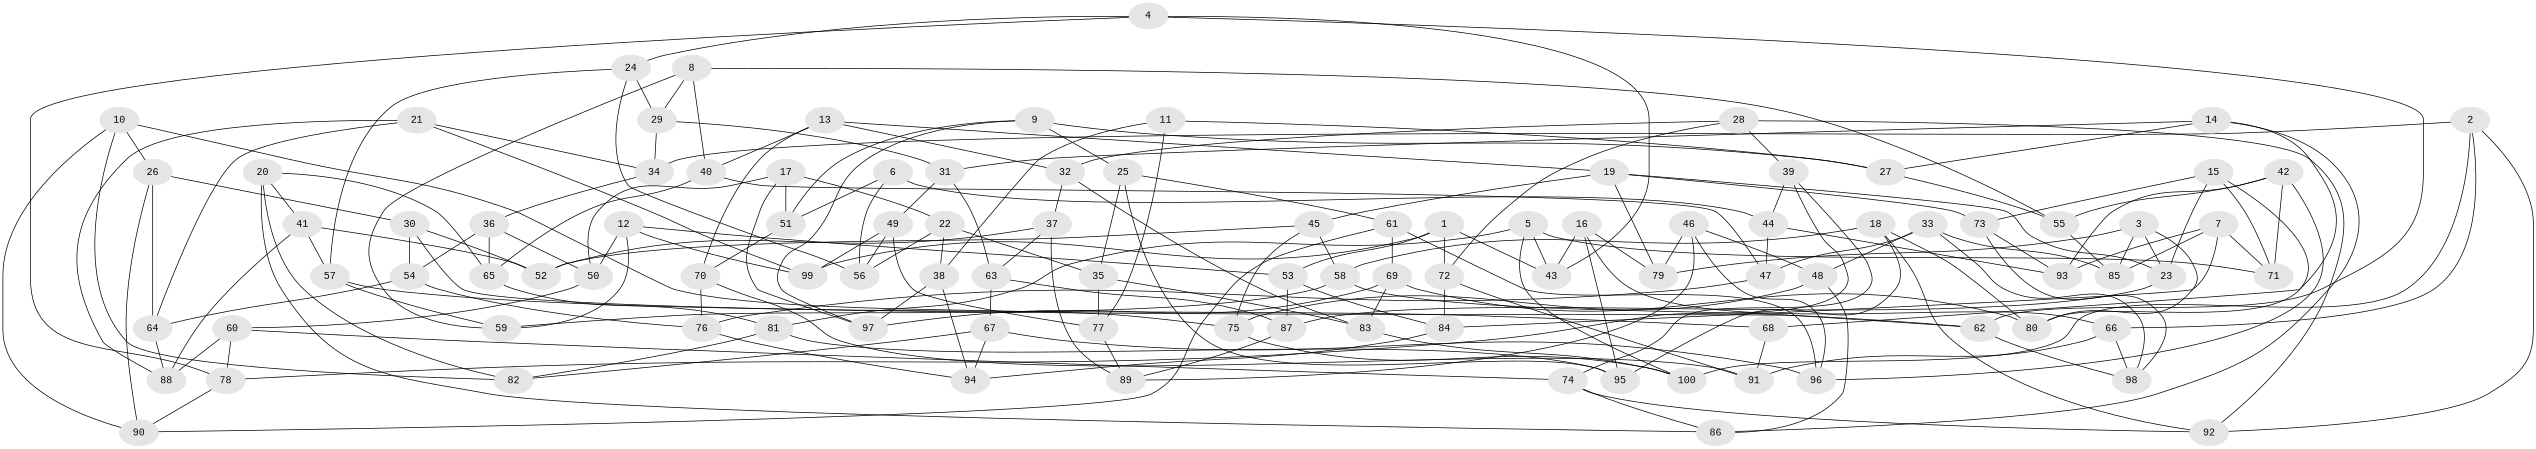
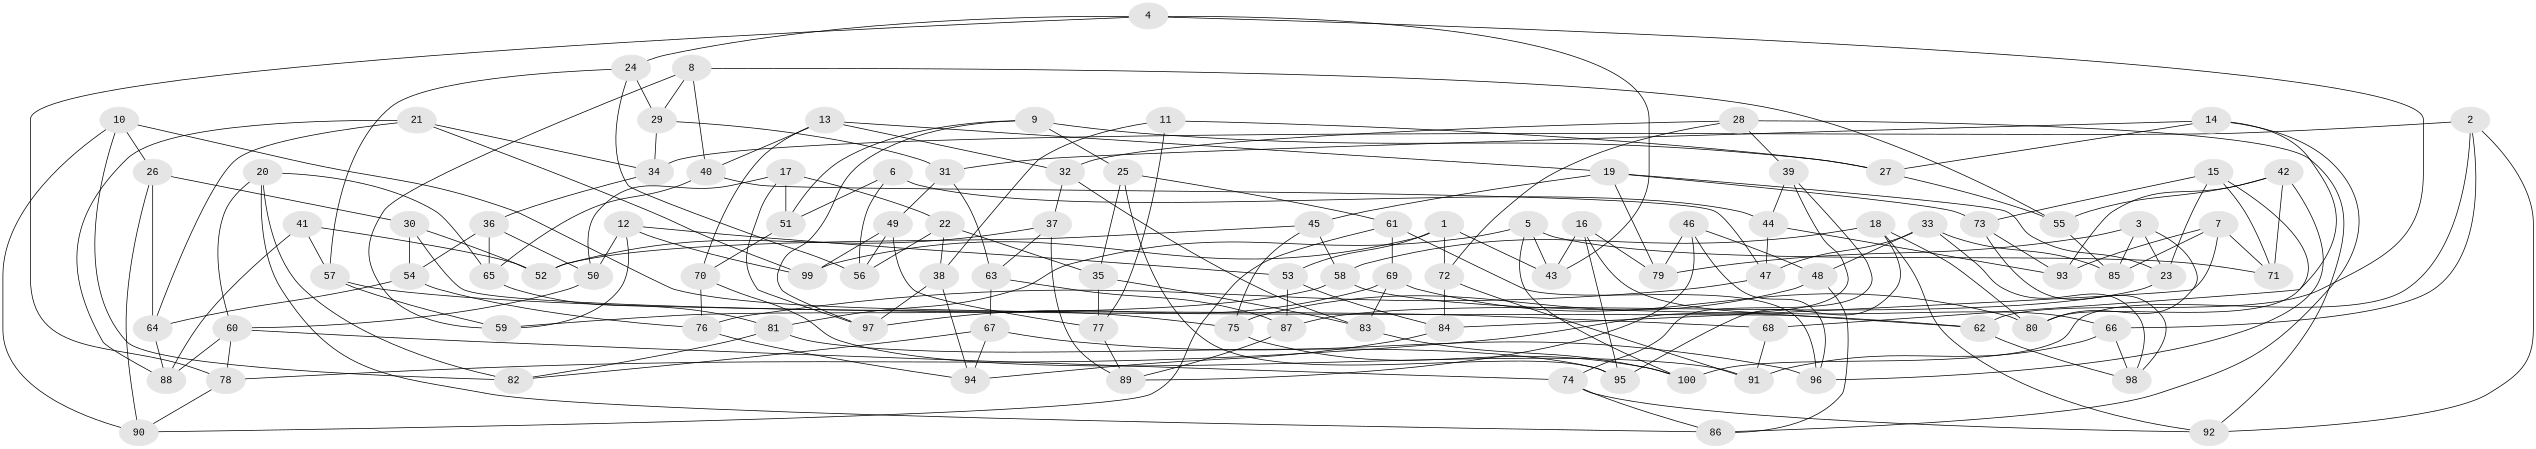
(279, 193) -> (218, 244)
